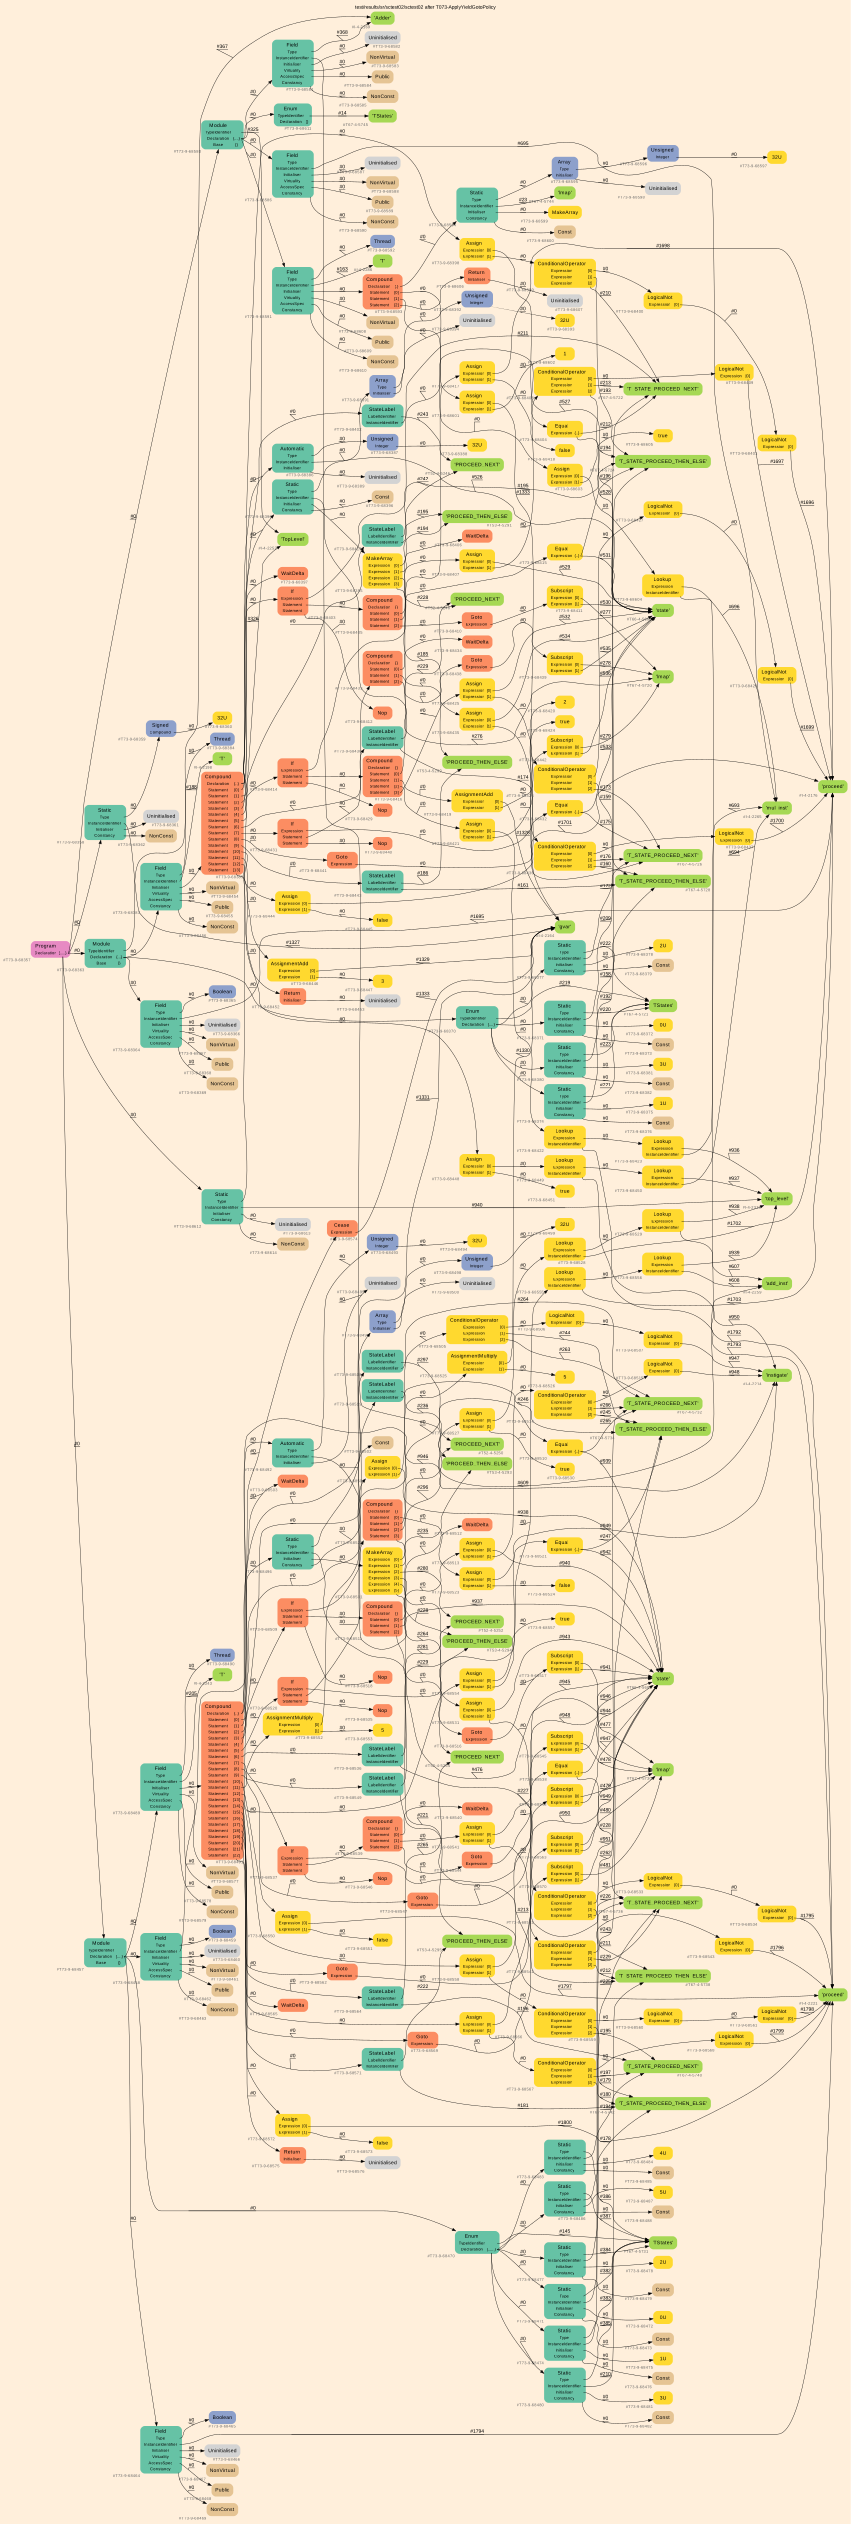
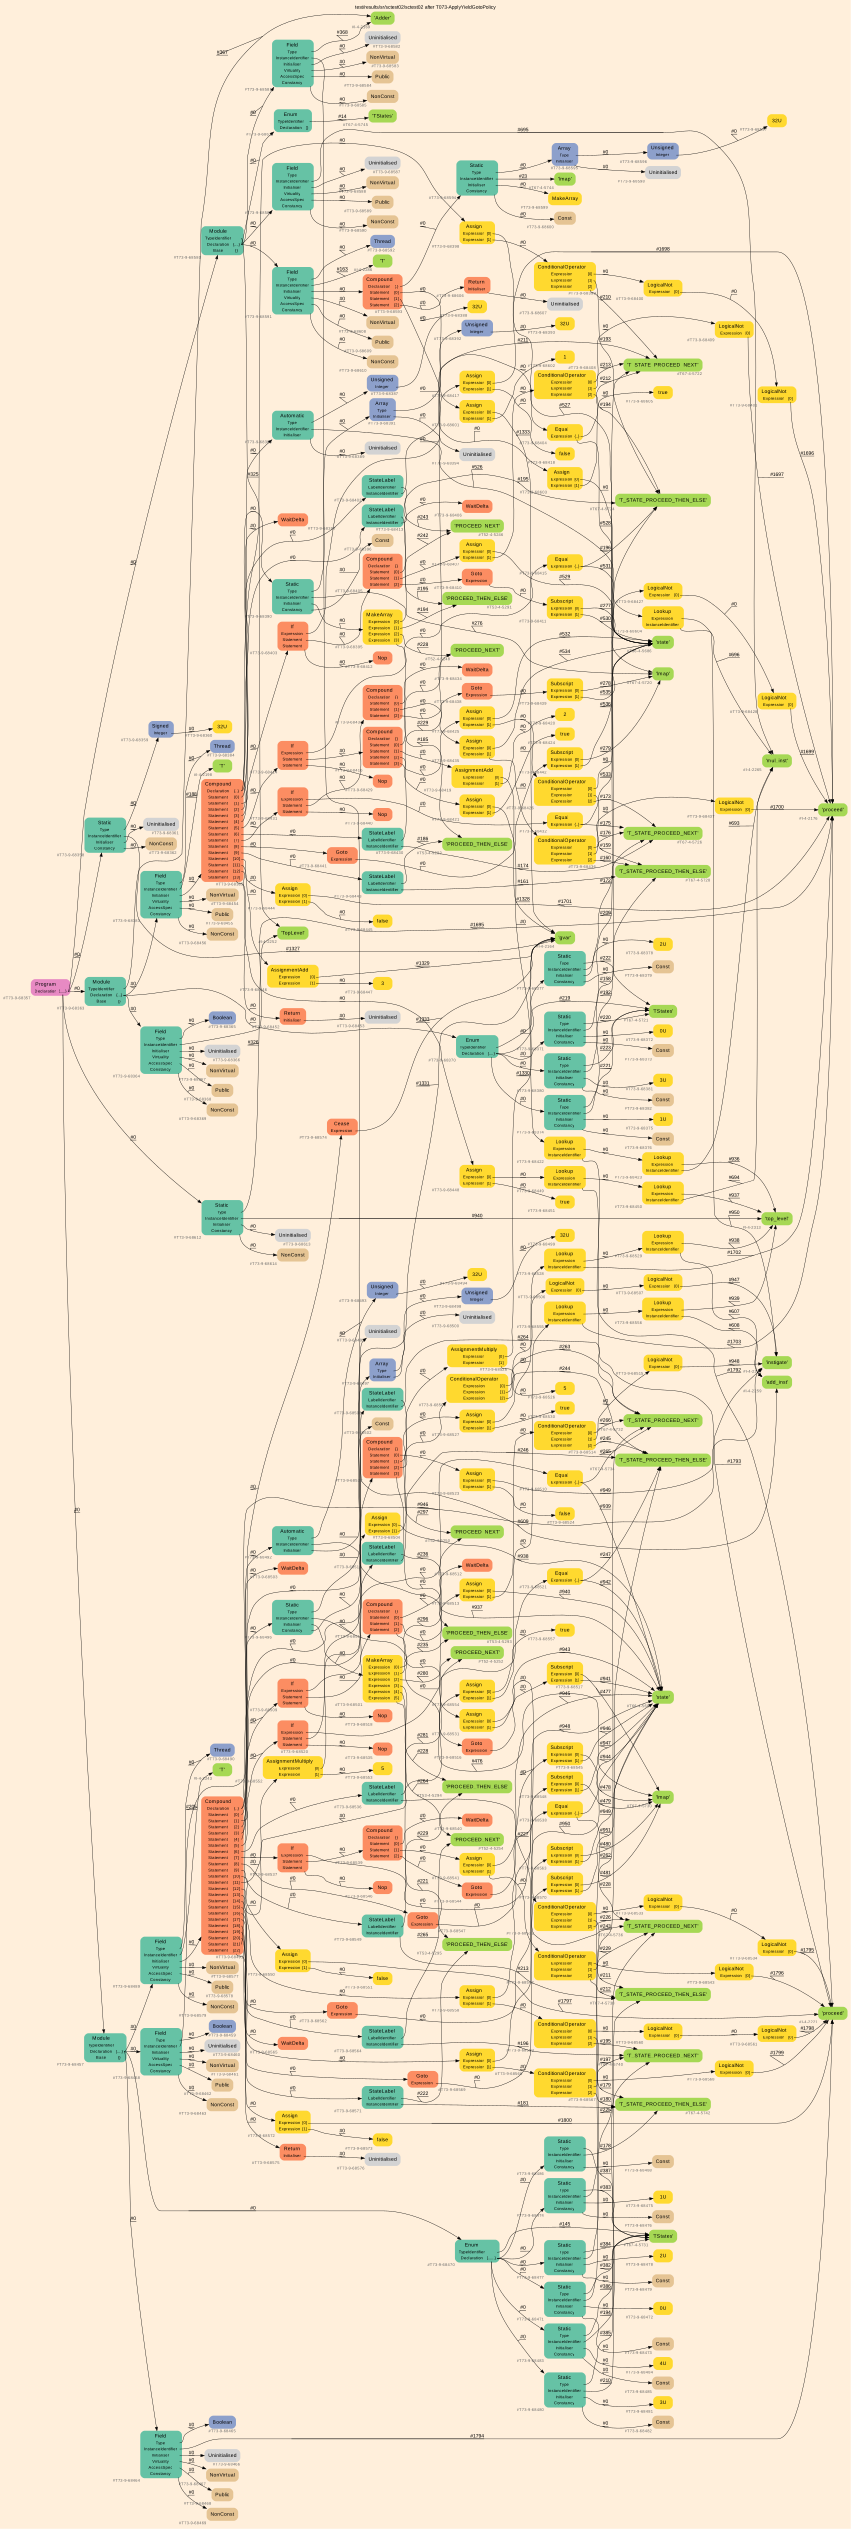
(160, 732) -> (160, 733)
(663, 2192) -> none
